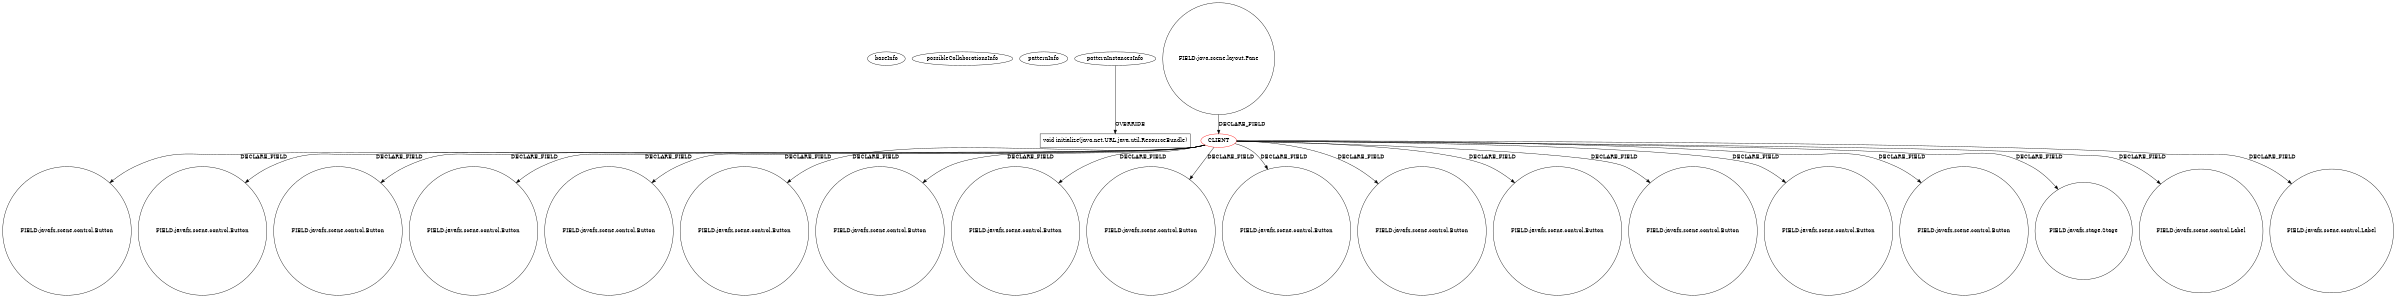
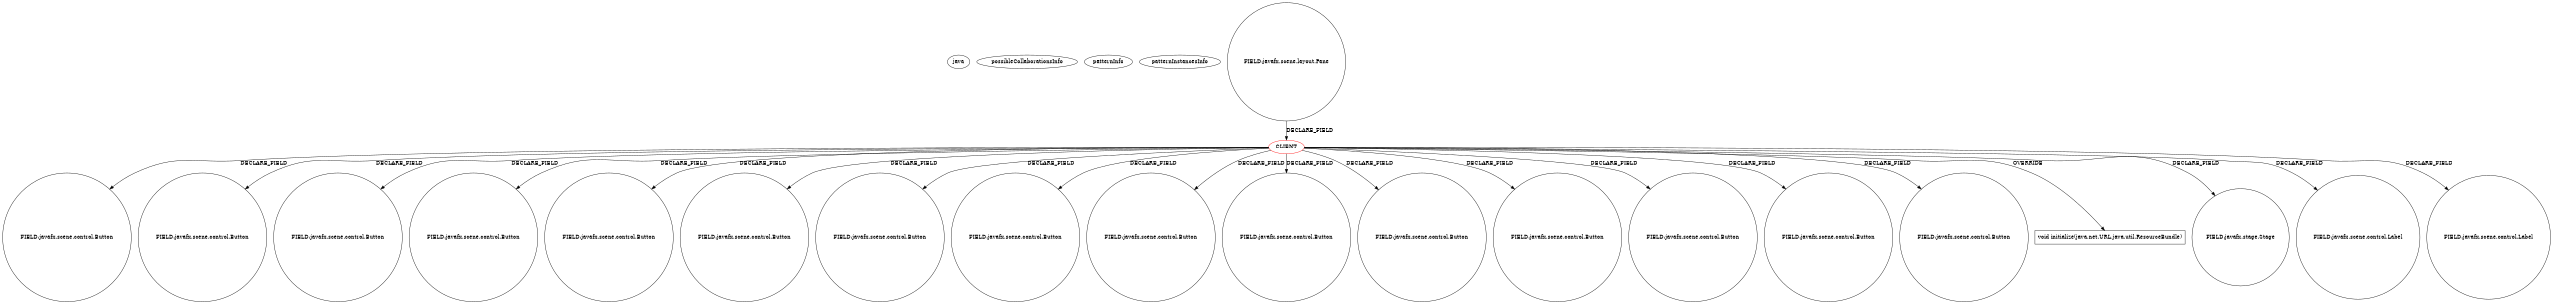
(886, 59) -> (959, 62)
(1219, 59) -> (1286, 62)
(1115, 98) -> (1816, 157)
